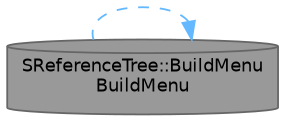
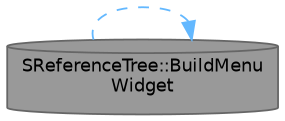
(143, 77) -> (143, 77)
